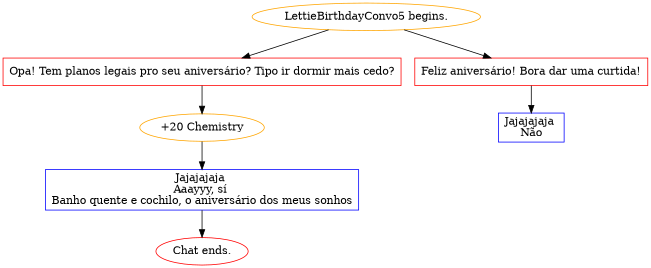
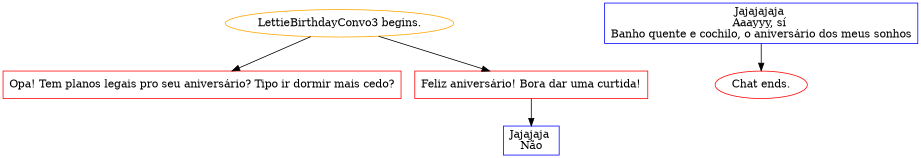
(366, 17) -> (340, 23)
(202, 128) -> none
(531, 128) -> (531, 141)
